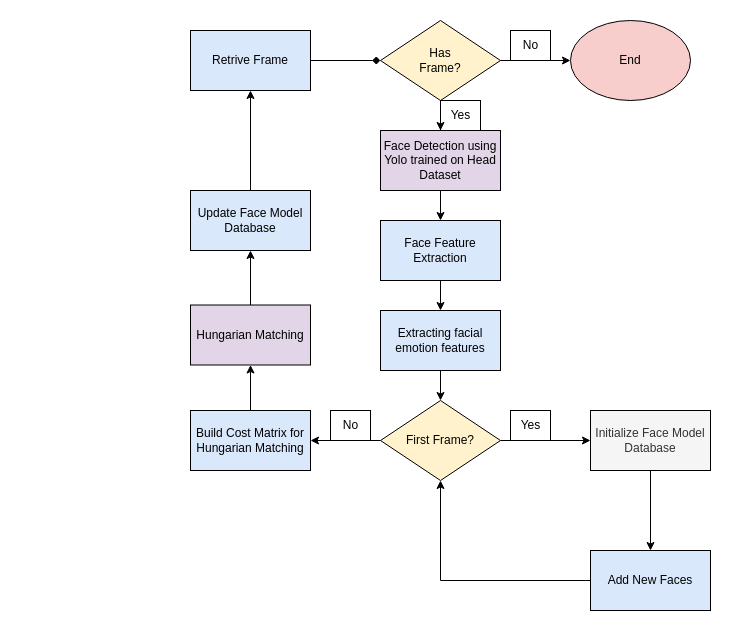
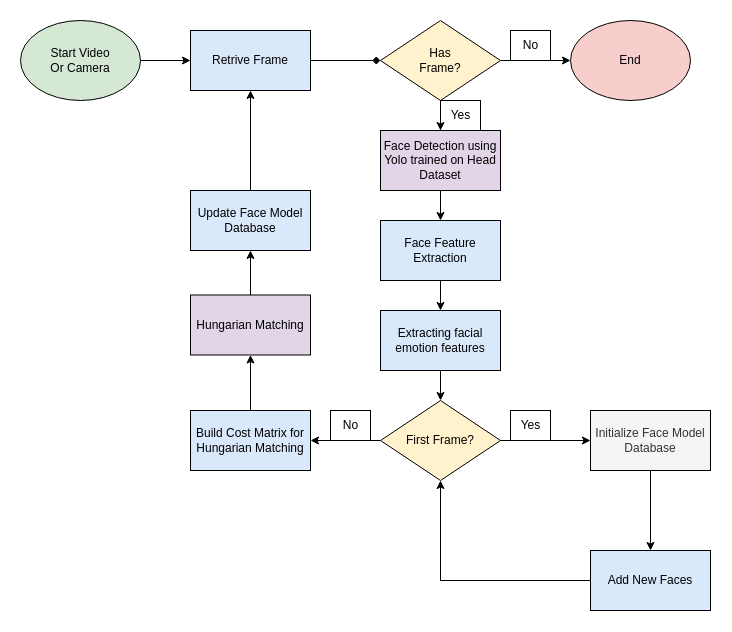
none -> (81, 61)
none -> (162, 61)
(251, 335) -> (251, 325)
